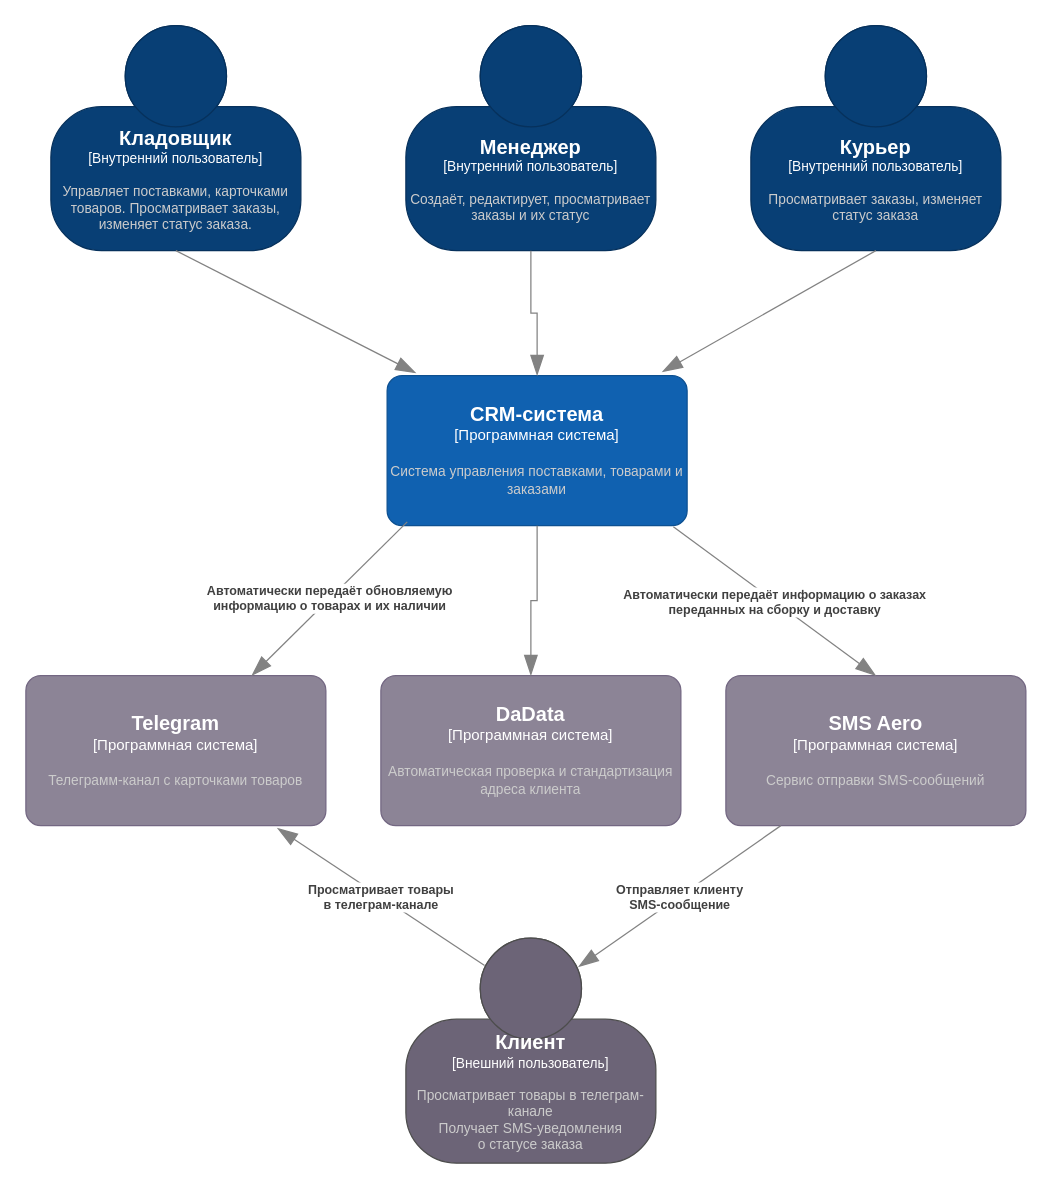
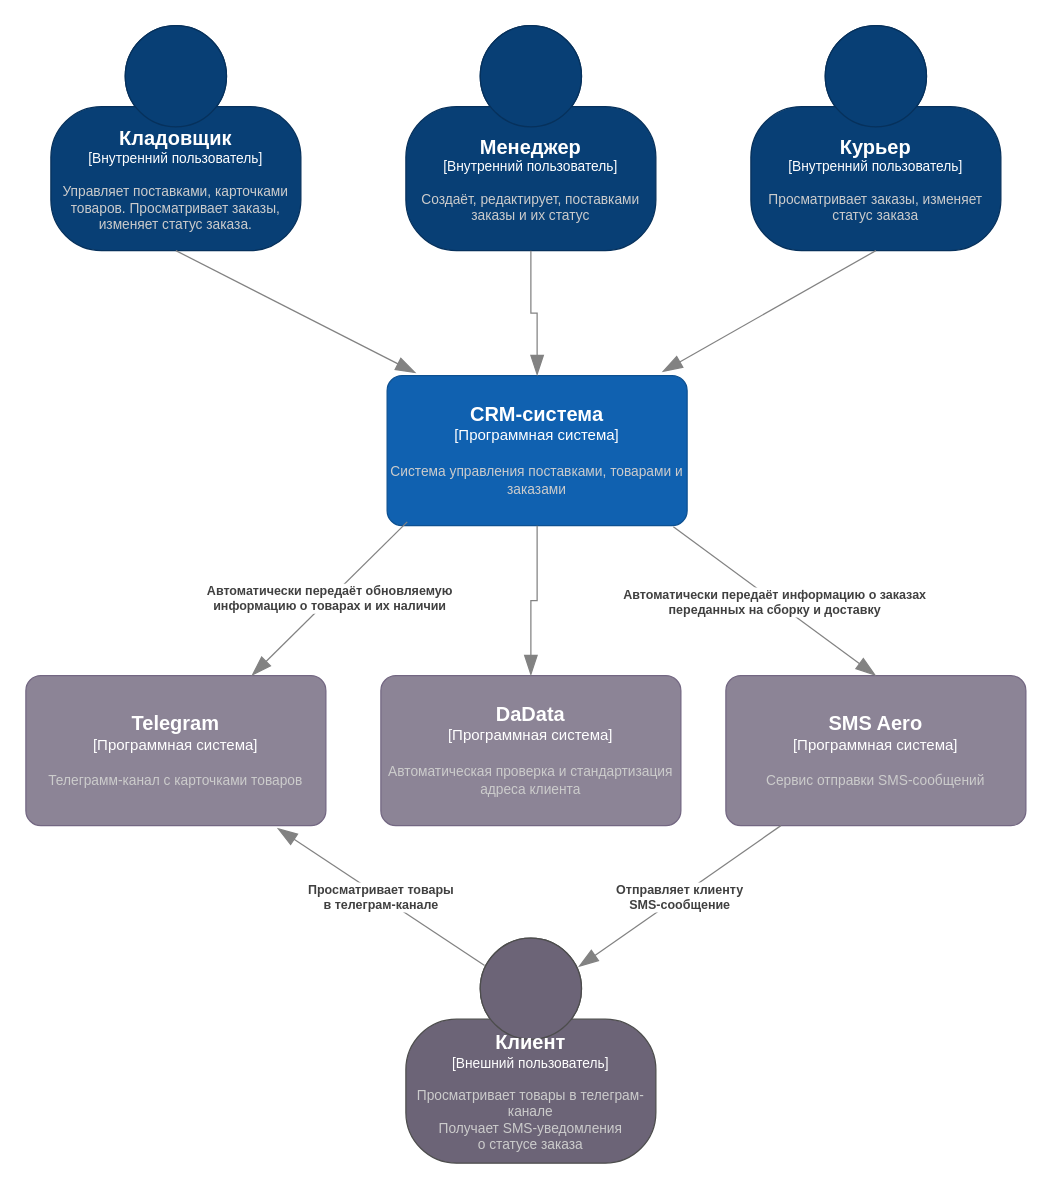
(531, 179) -> (531, 179)
